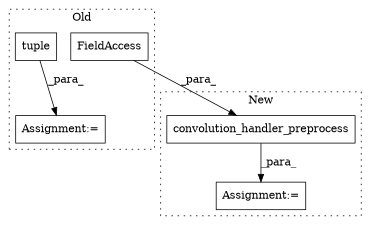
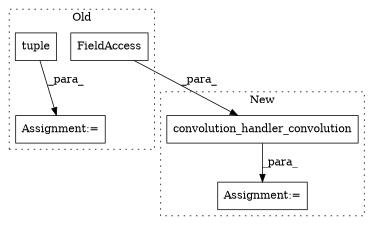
(261, 129) -> (262, 129)
